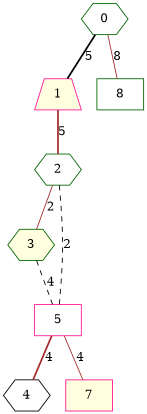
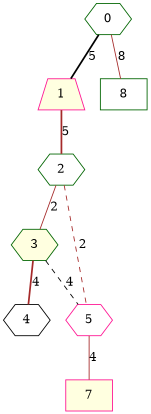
(63, 245) -> (75, 245)
(58, 320) -> (89, 320)
(42, 358) -> (31, 283)
